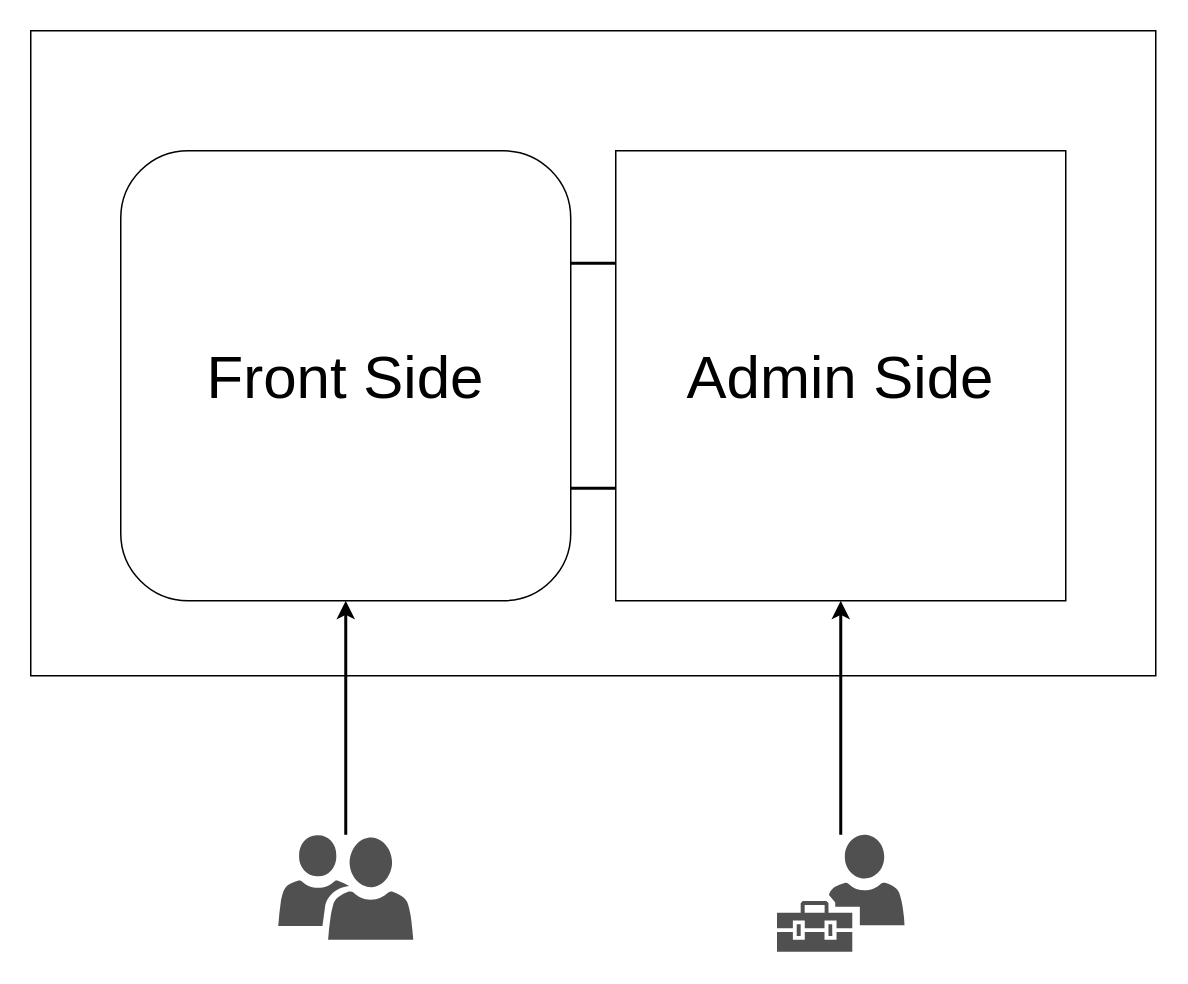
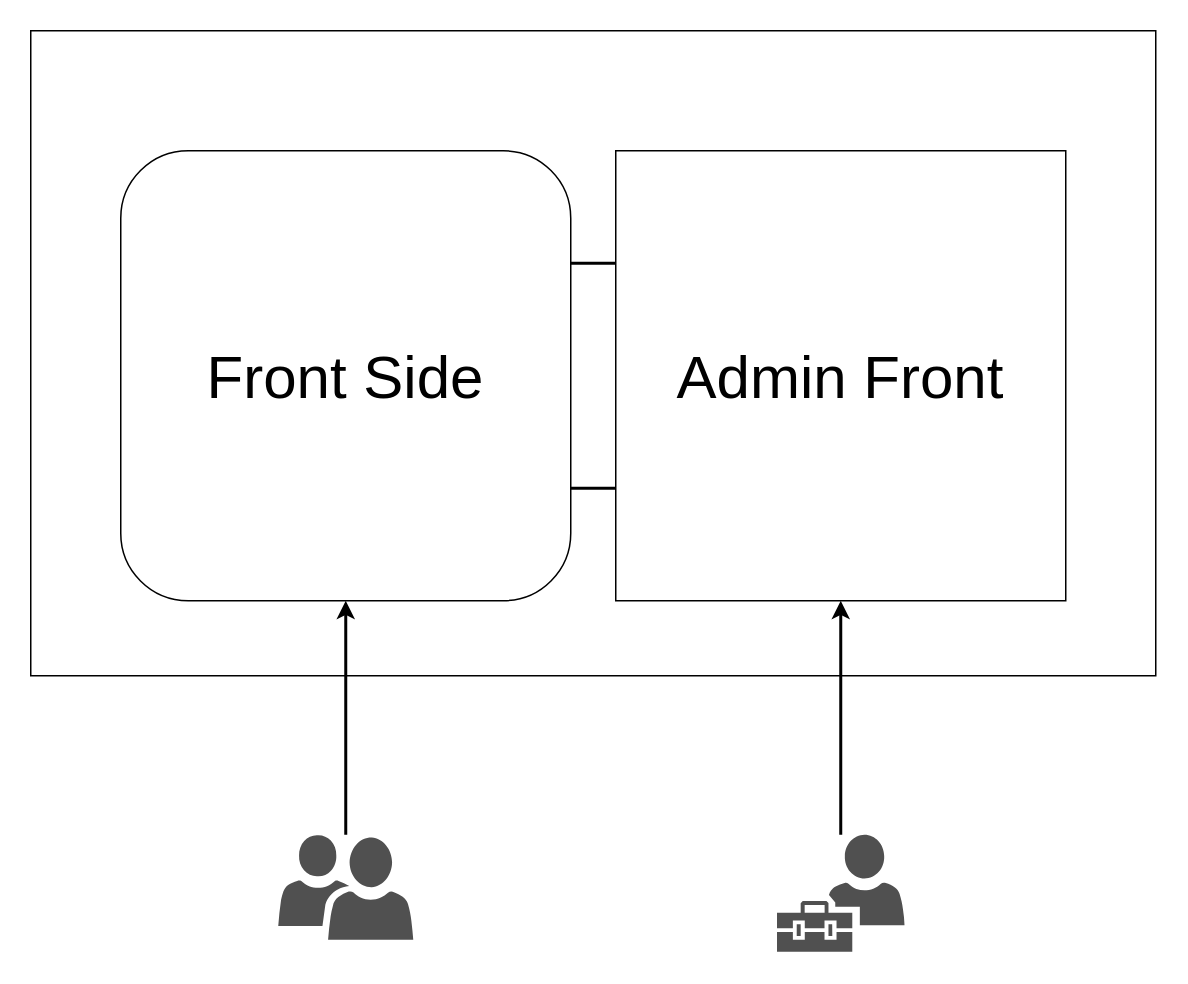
(841, 376) -> (841, 376)
